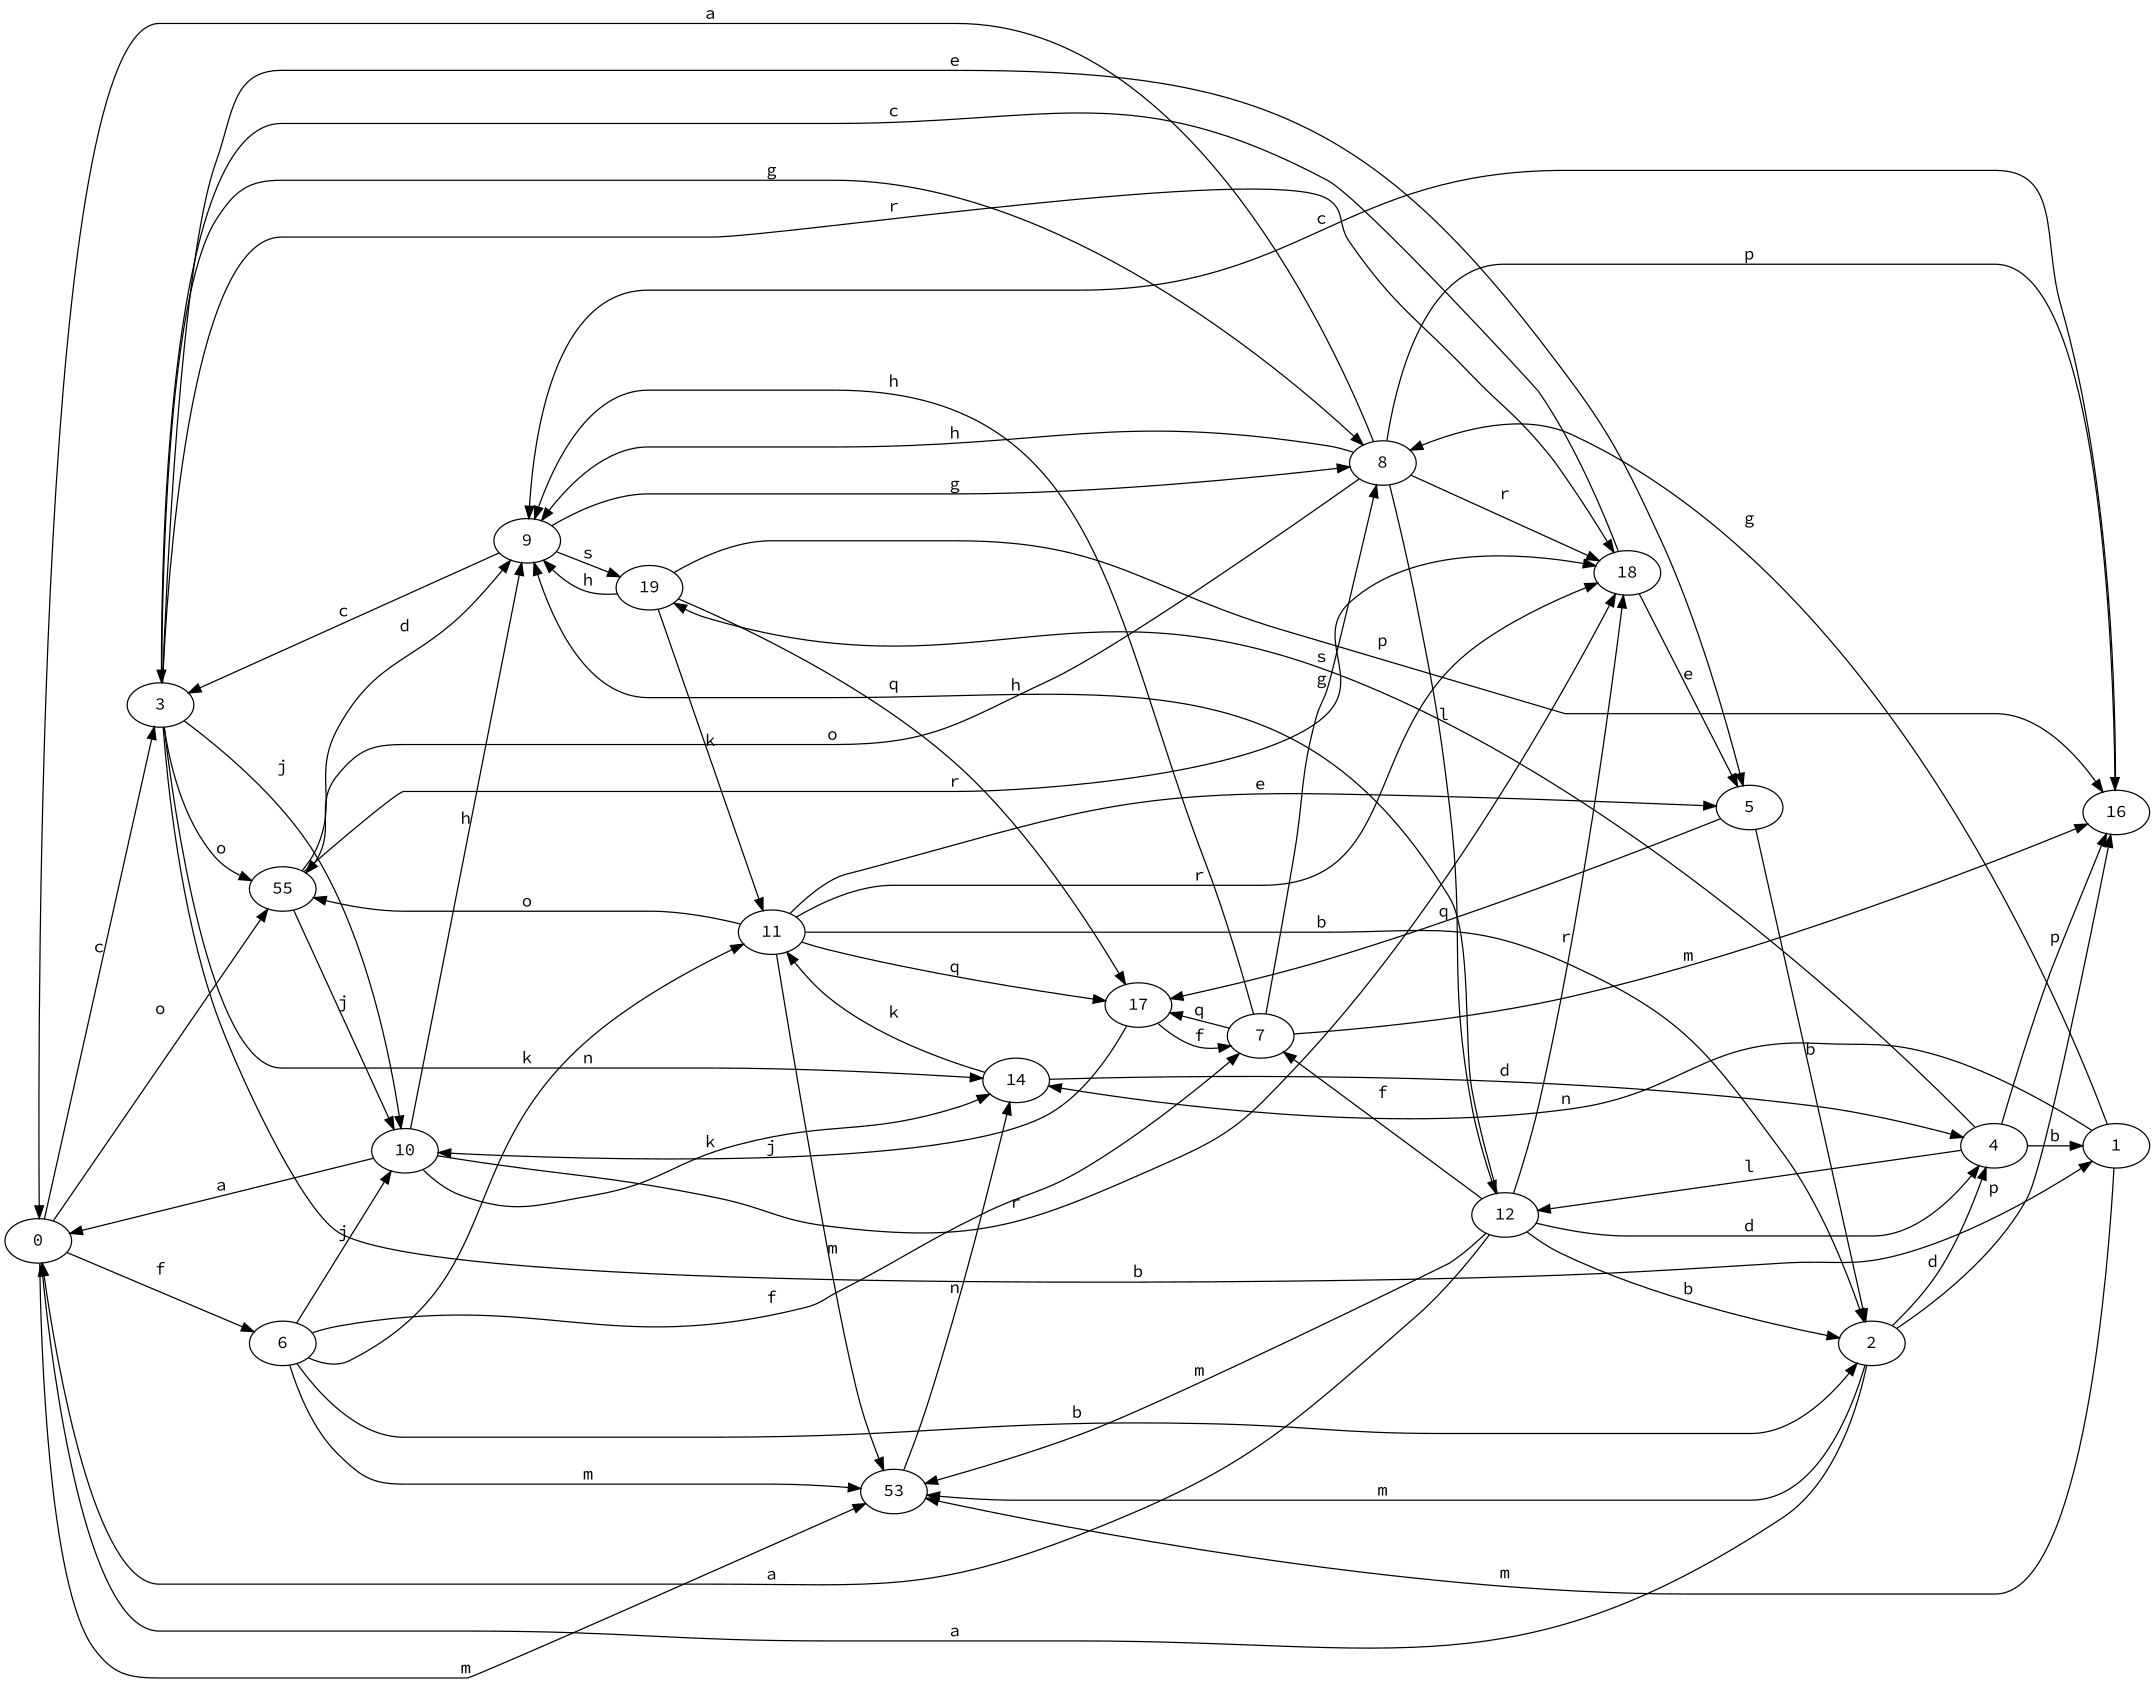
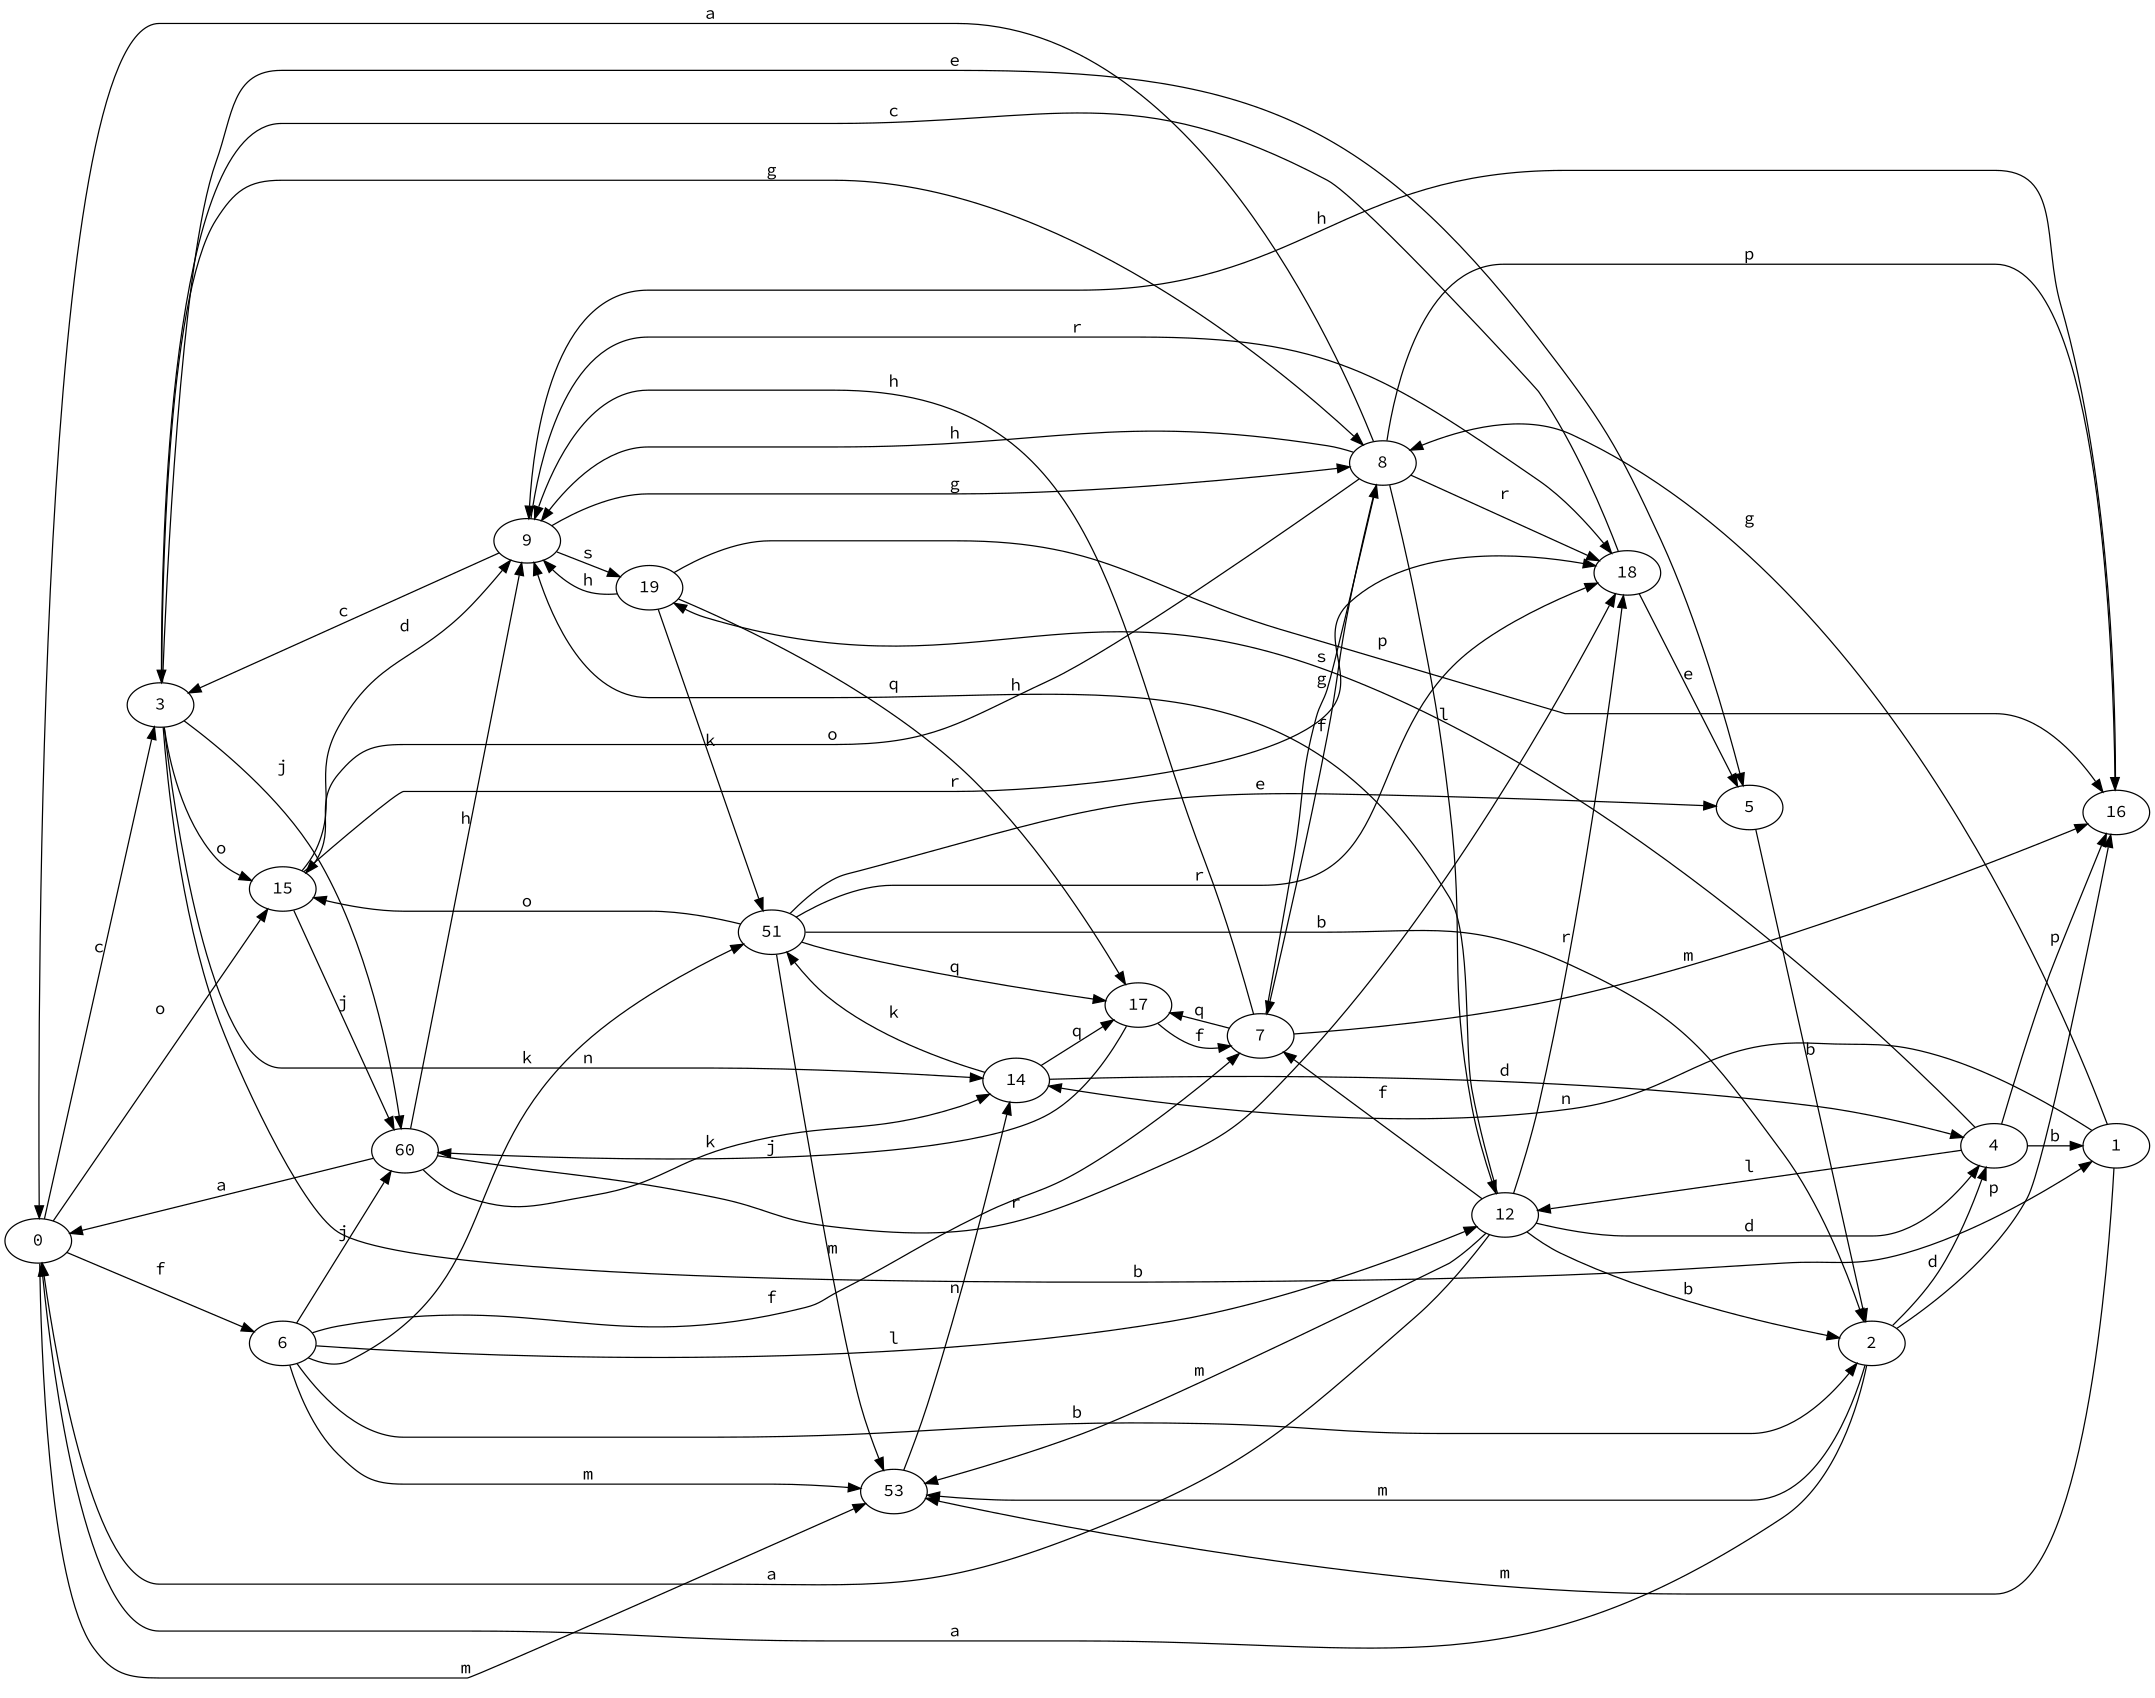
(1322, 219) -> (1322, 219)
(789, 230) -> (1039, 337)
none -> (1326, 744)
(283, 889) -> (283, 889)
(1468, 913) -> (1072, 1046)
(772, 932) -> (772, 932)
(405, 1151) -> (405, 1151)
none -> (898, 1350)
